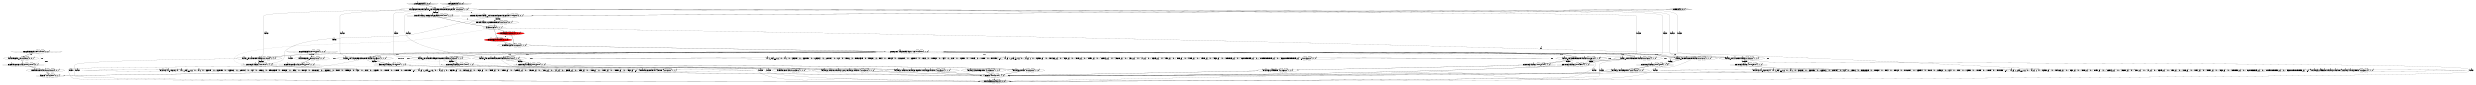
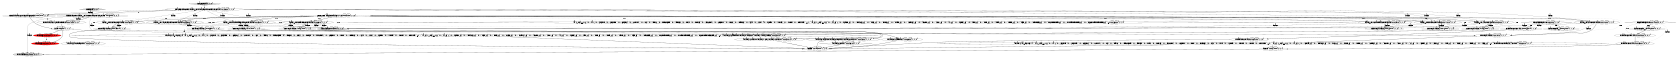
(423, 4) -> none
(514, 45) -> none
none -> (28, 55)
(307, 61) -> none
(46, 62) -> (1667, 32)
(782, 66) -> none
(434, 67) -> (1399, 35)
(1026, 70) -> (846, 44)
(1627, 70) -> none
(989, 73) -> (447, 48)
(892, 74) -> (1030, 41)
(995, 78) -> none
